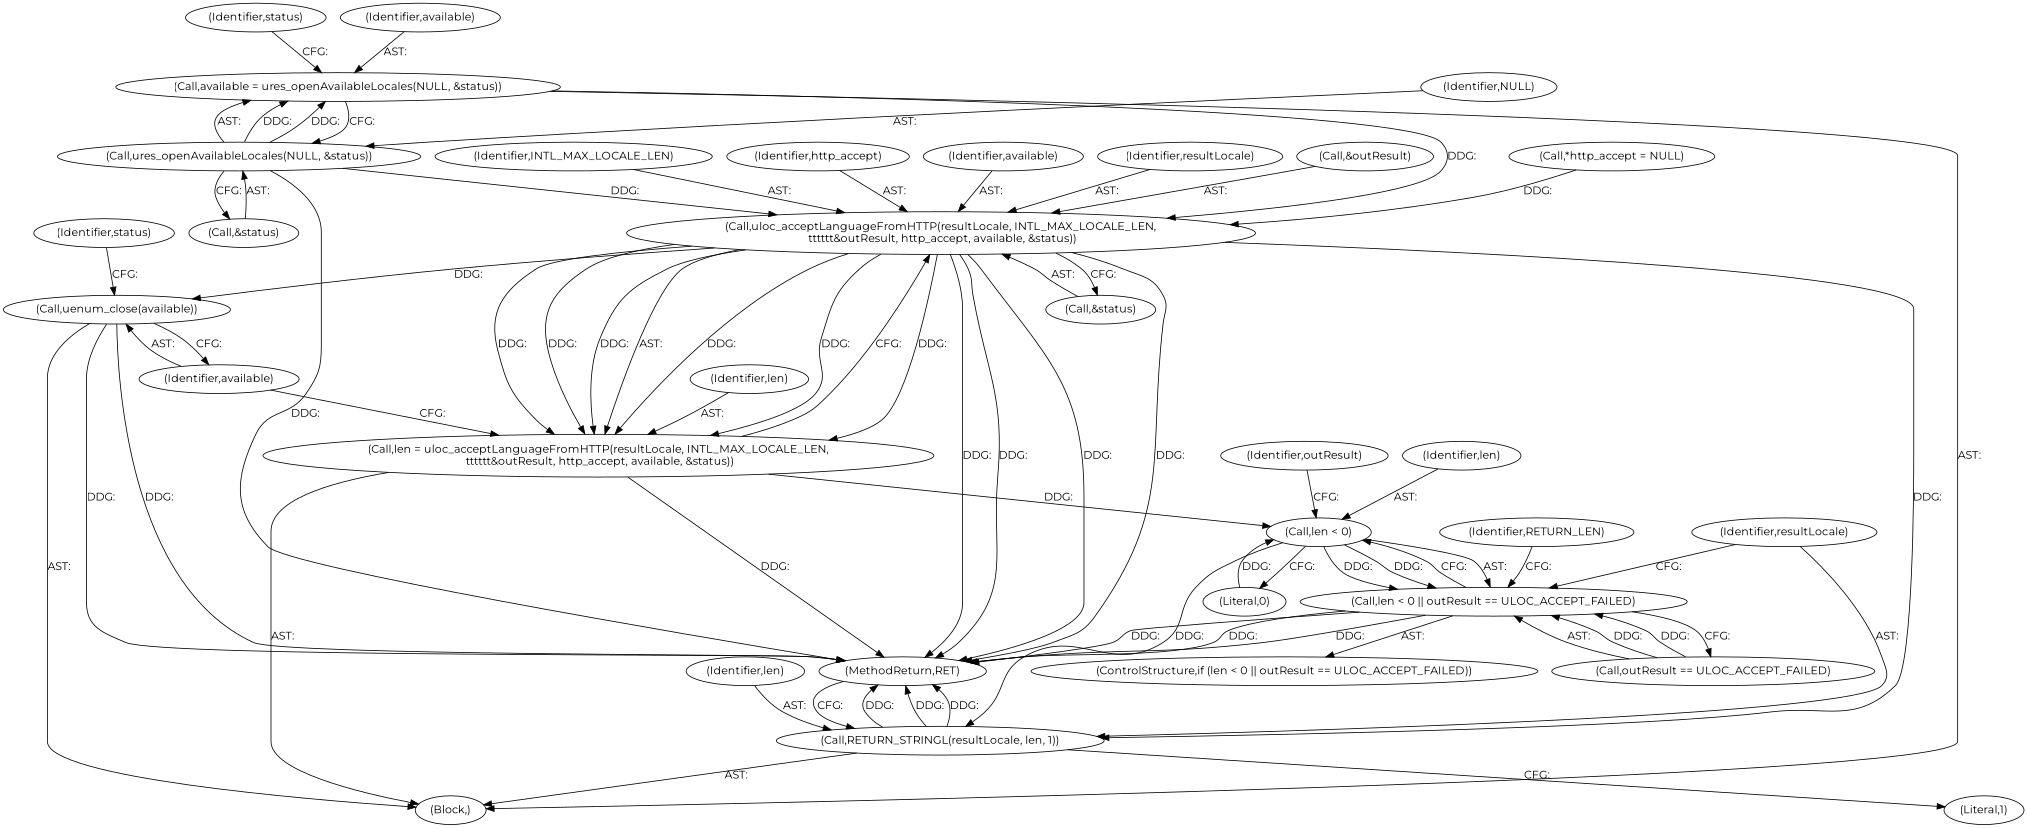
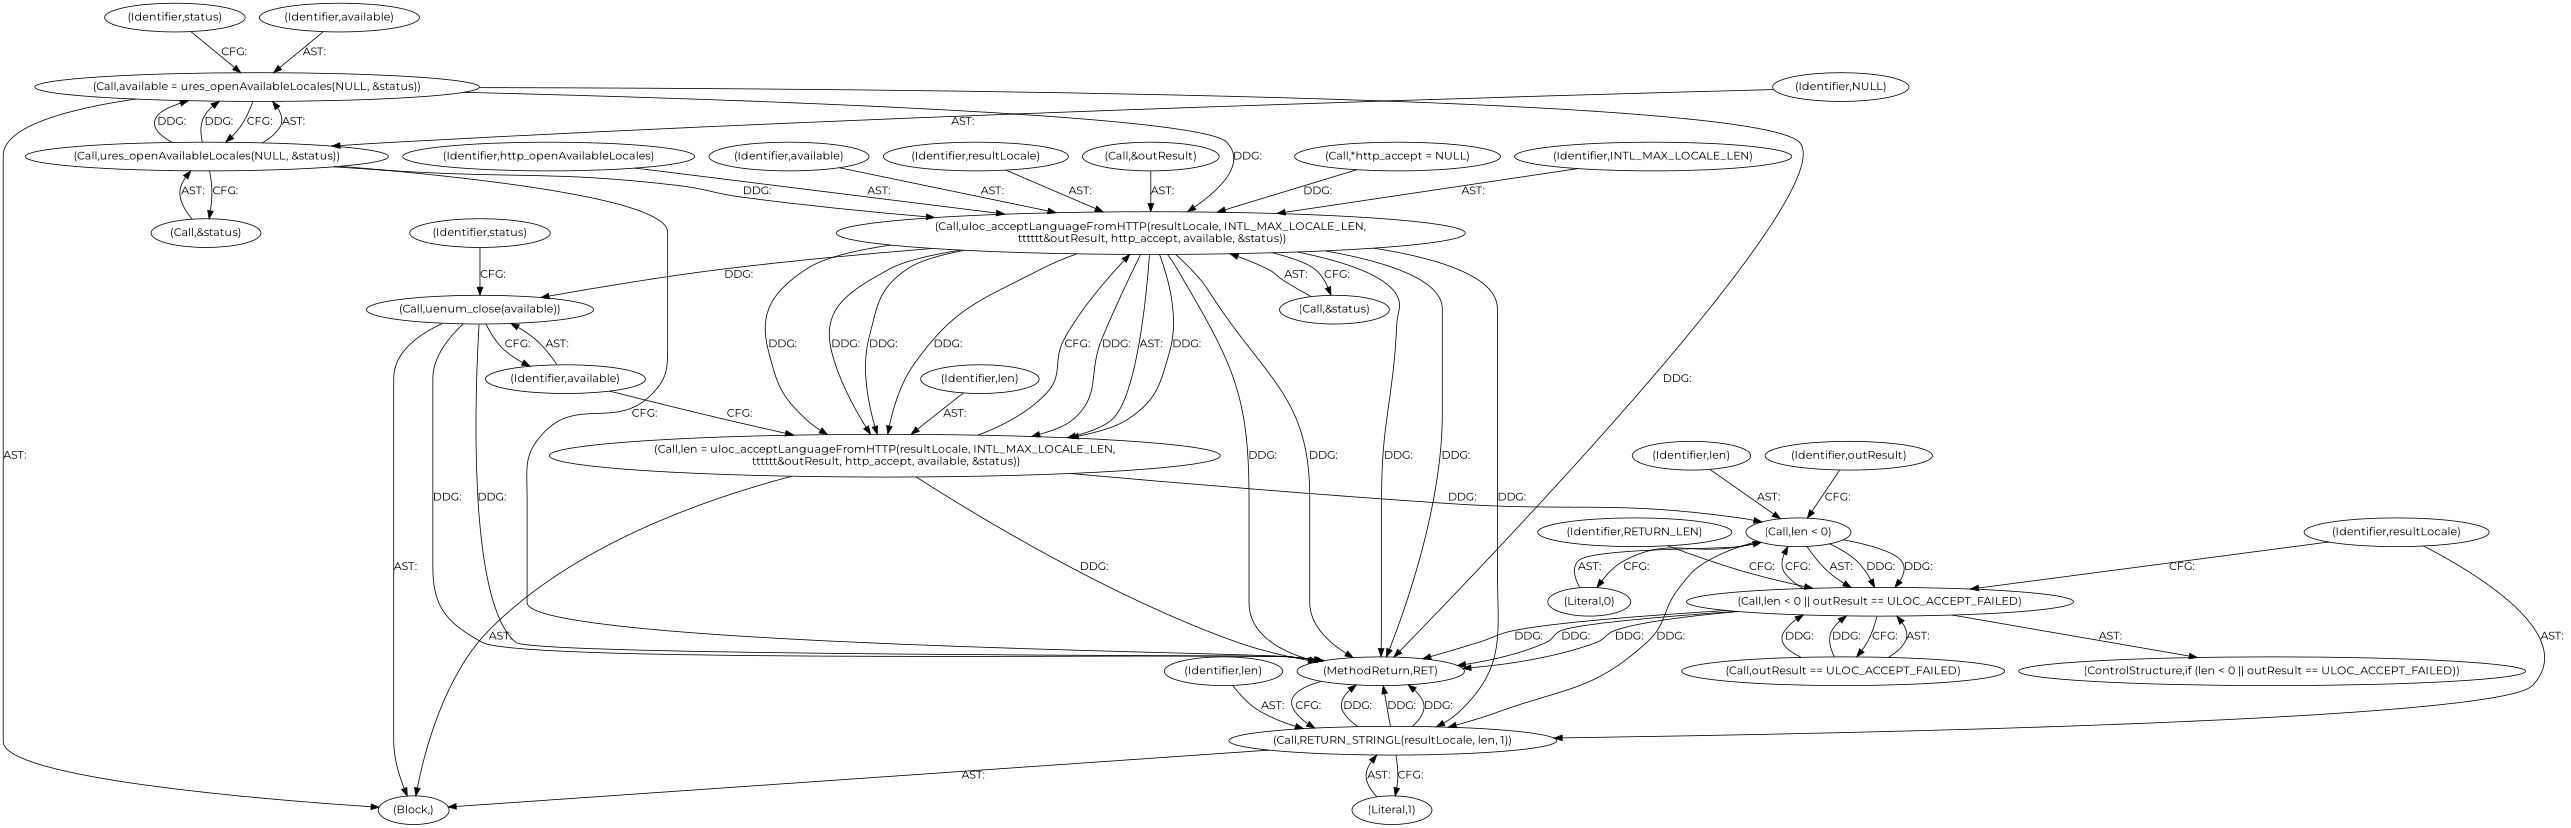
none -> (1468, 104)
(818, 157) -> (549, 157)
(307, 414) -> (646, 414)
(1258, 567) -> (1592, 567)
none -> (1367, 780)
